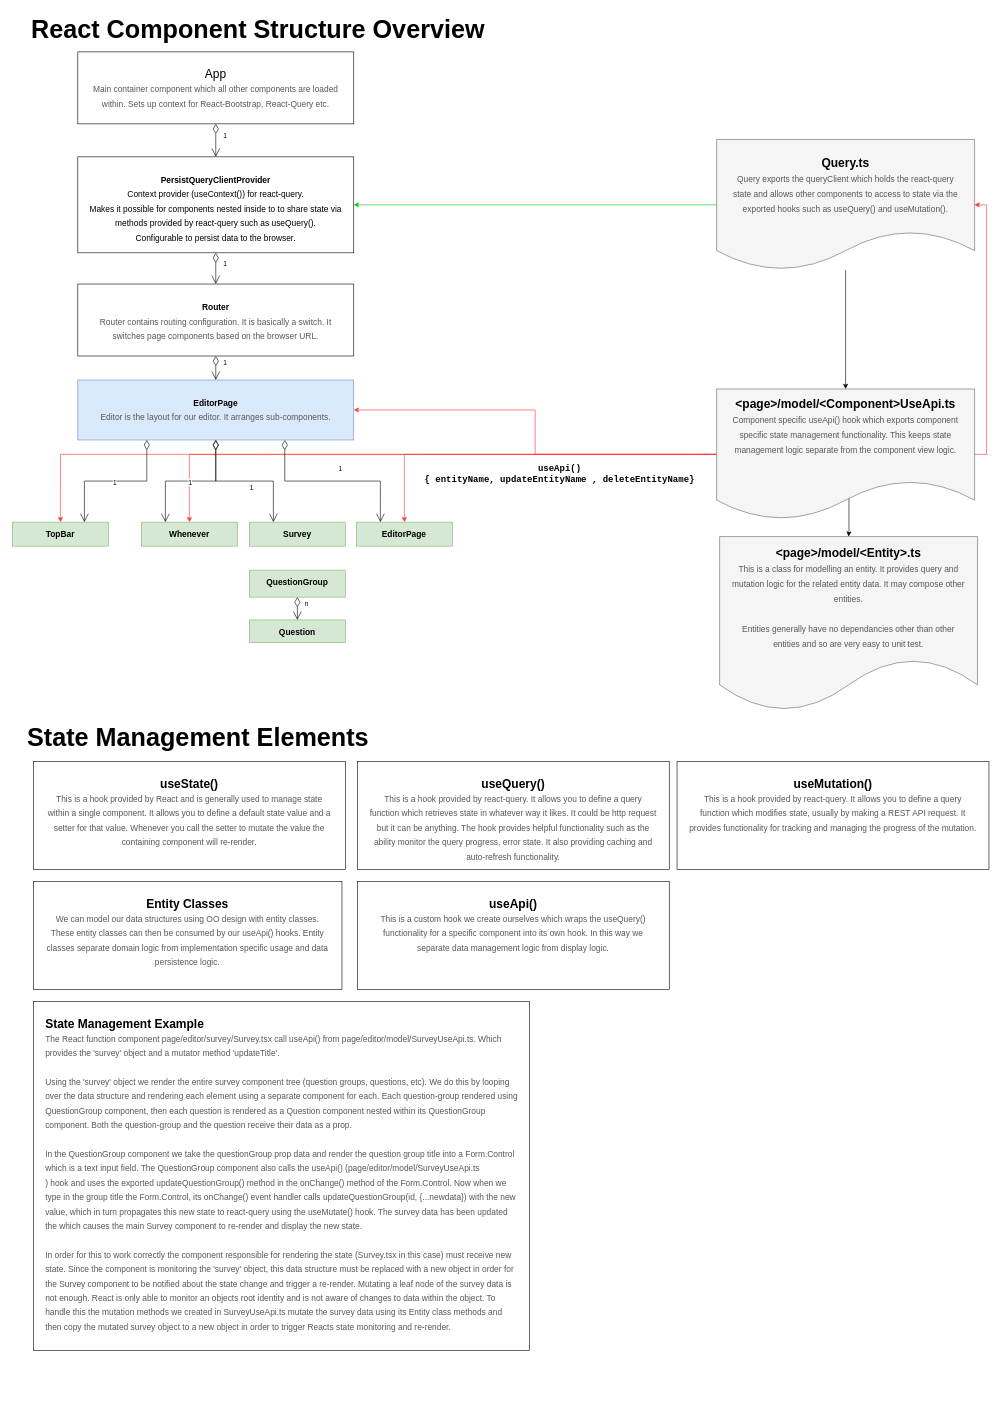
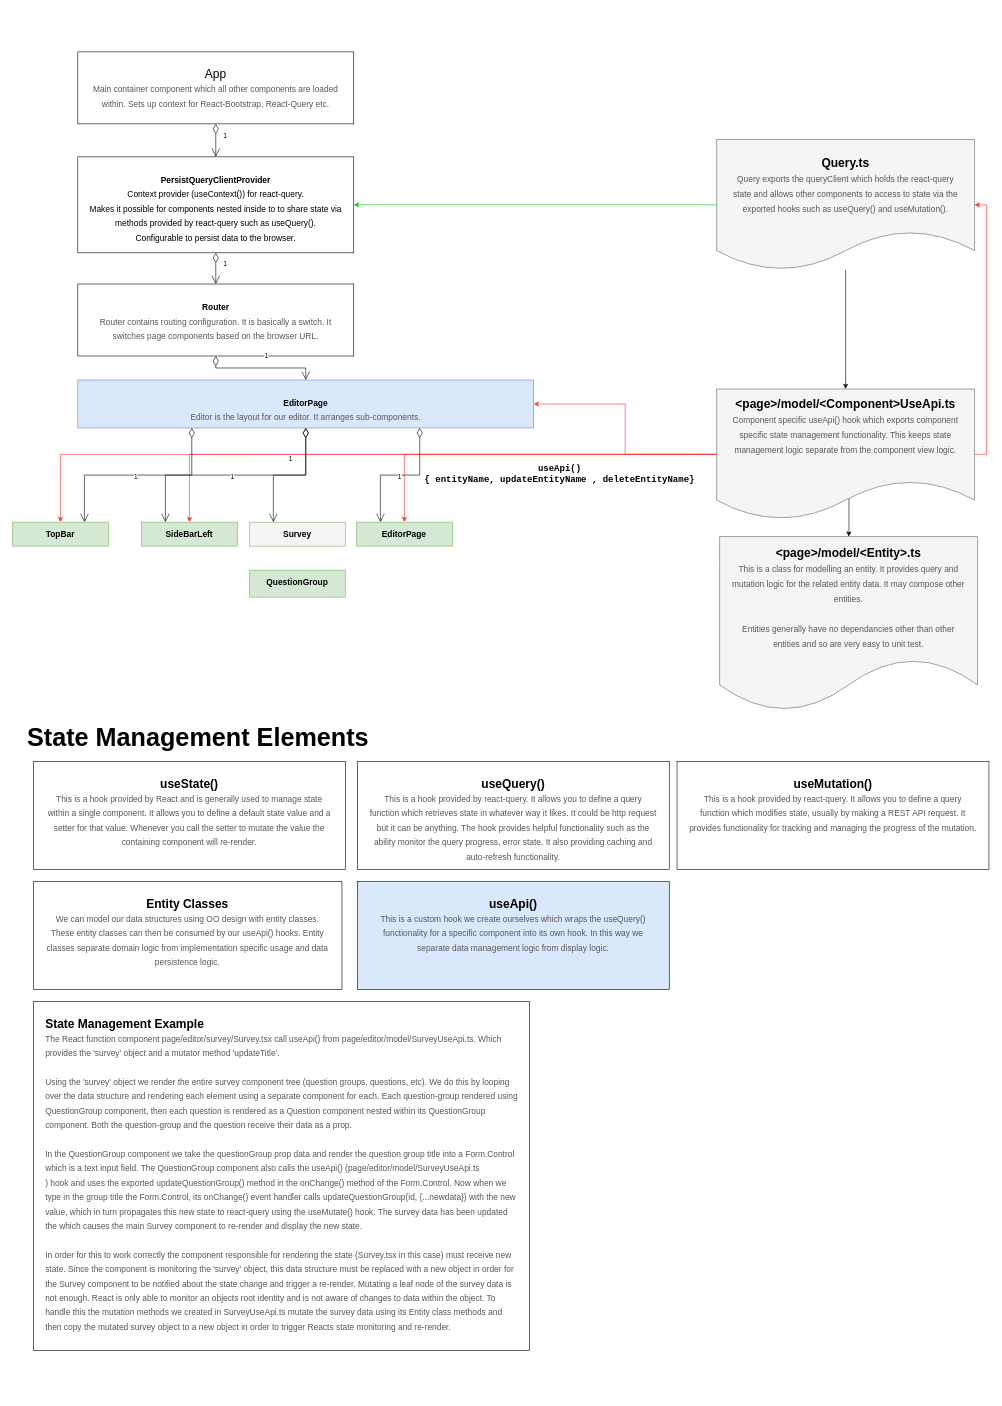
(258, 30) -> none
(216, 410) -> (306, 404)
(189, 534) -> (189, 534)
(297, 534) -> (297, 534)
(297, 612) -> none
(297, 631) -> none
(513, 936) -> (513, 936)
